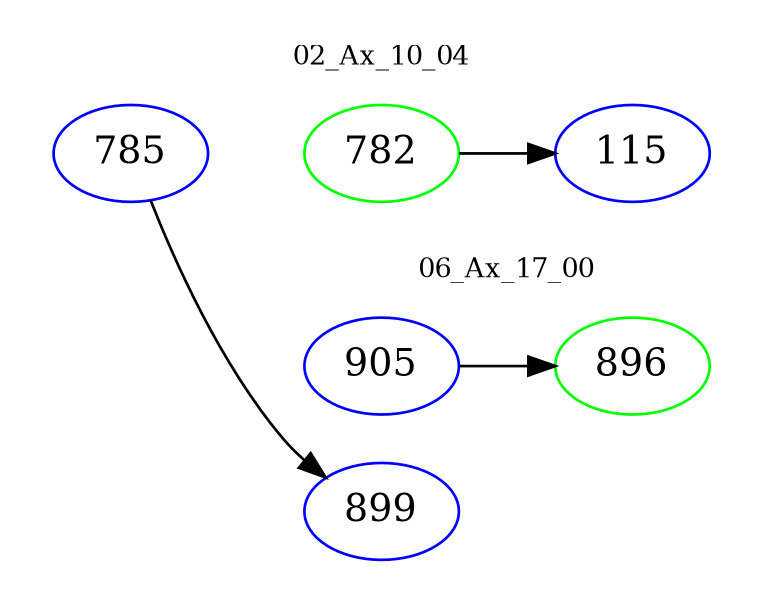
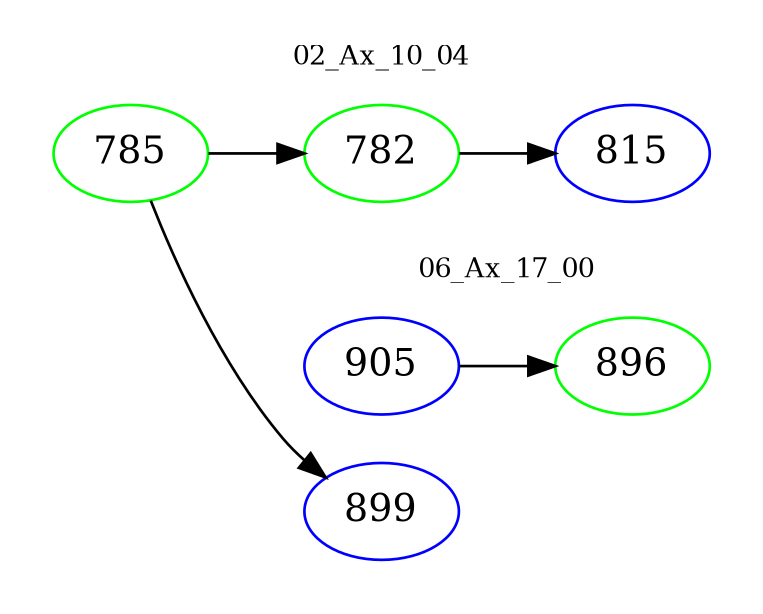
(131, 153) -> (131, 153)
none -> (243, 153)
(633, 153) -> (633, 153)
